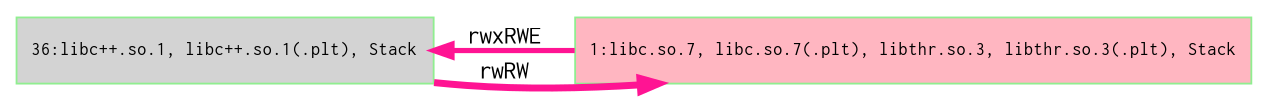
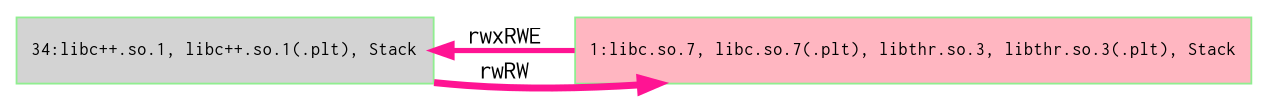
(225, 51) -> (225, 51)
